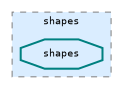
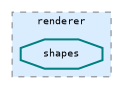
(62, 22) -> (62, 22)
